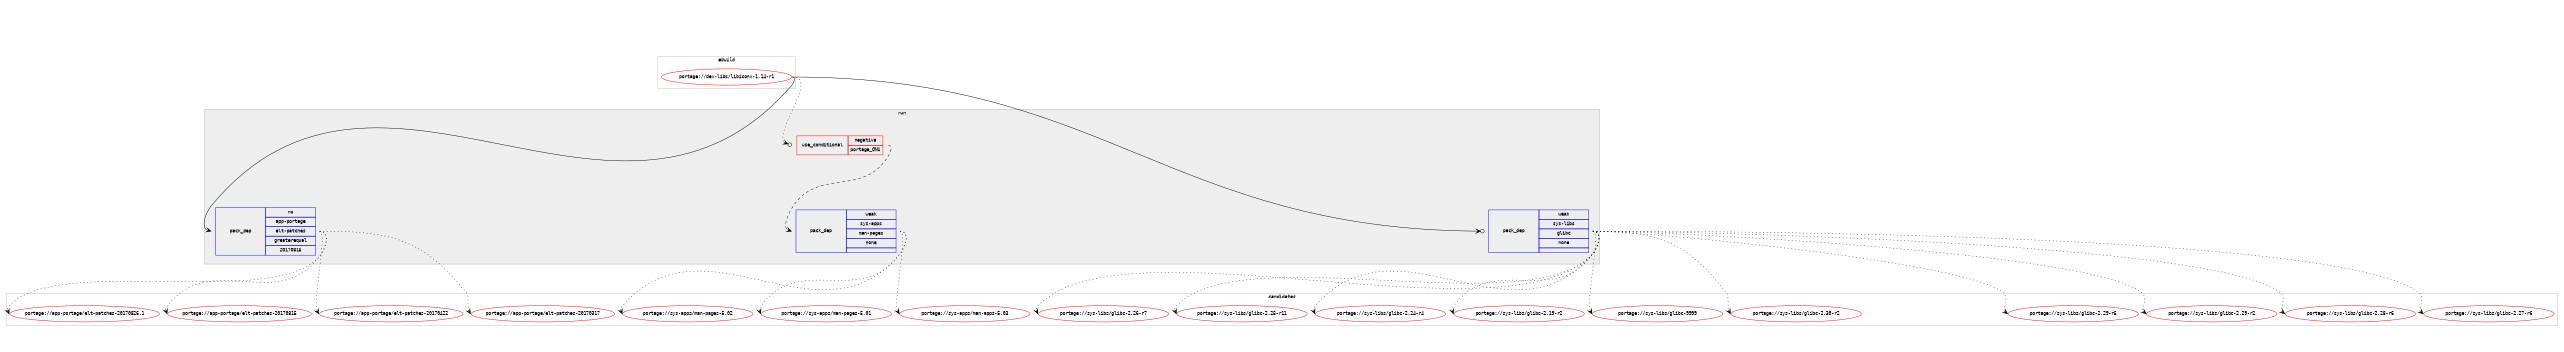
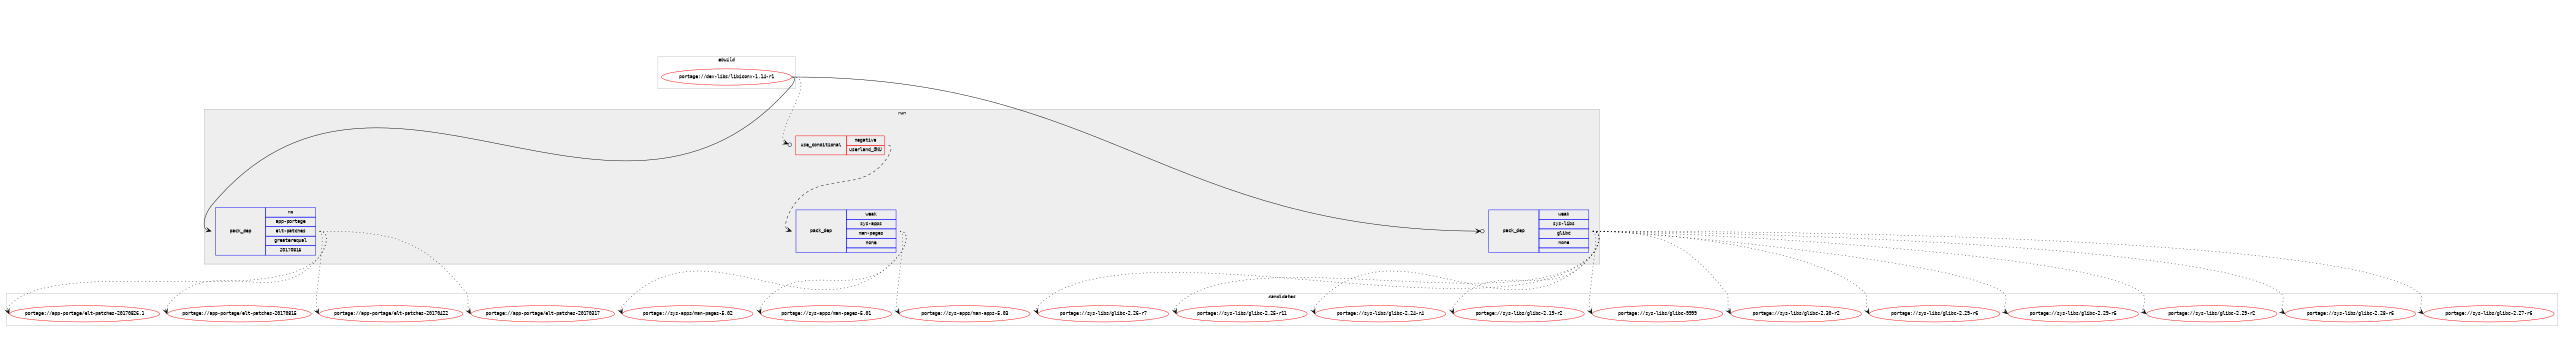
(865, 150) -> (865, 150)
none -> (1935, 314)
